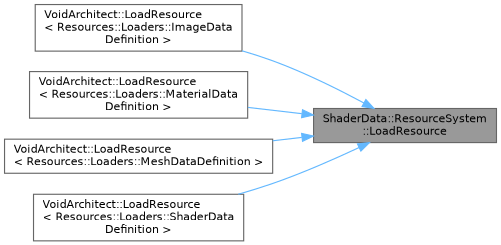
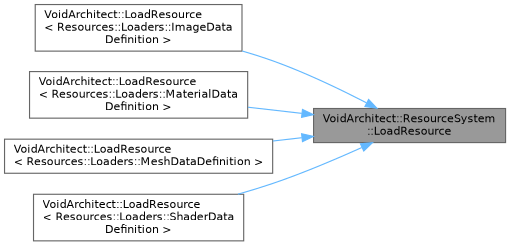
(405, 126) -> (410, 126)
